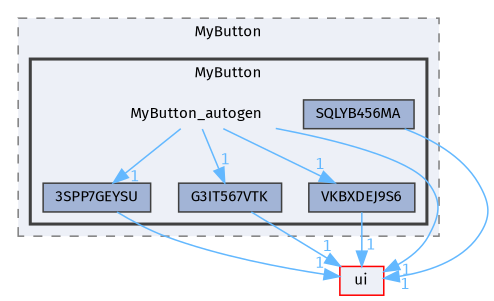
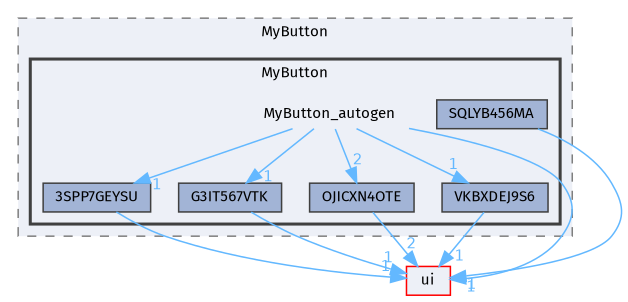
none -> (362, 198)
